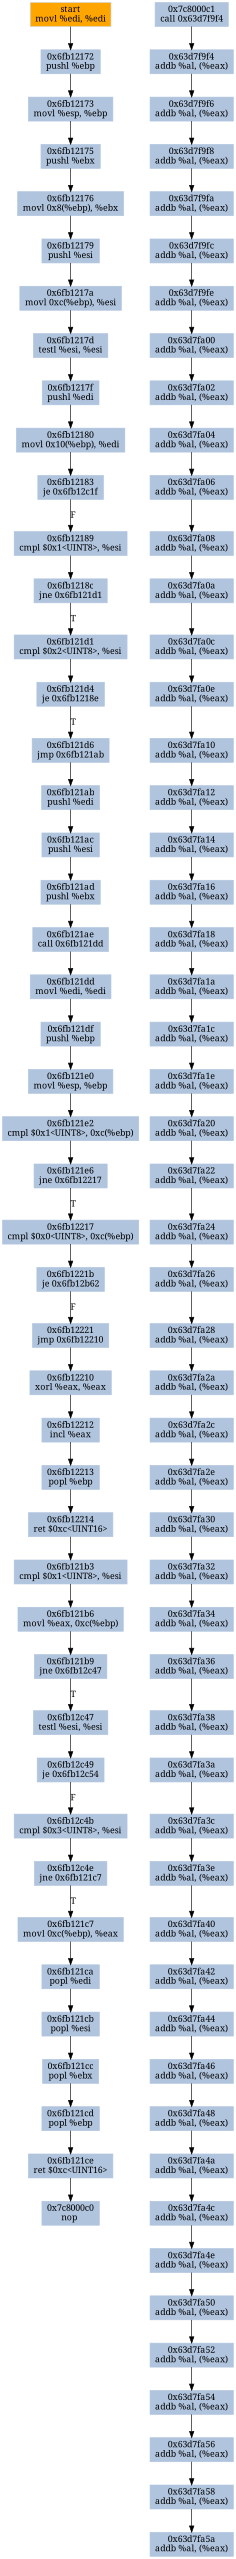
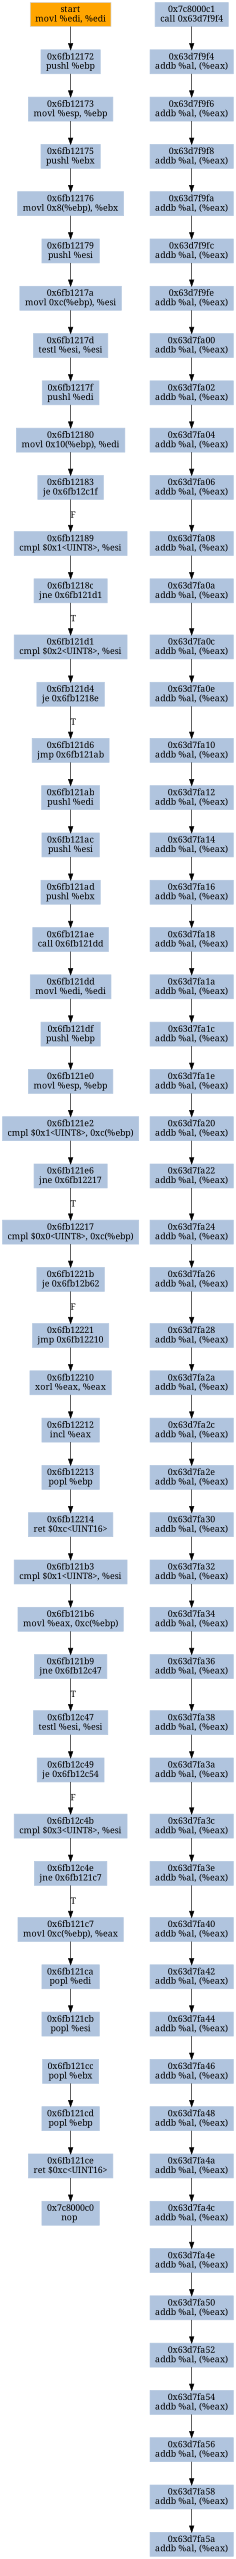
(71, 2045) -> none
